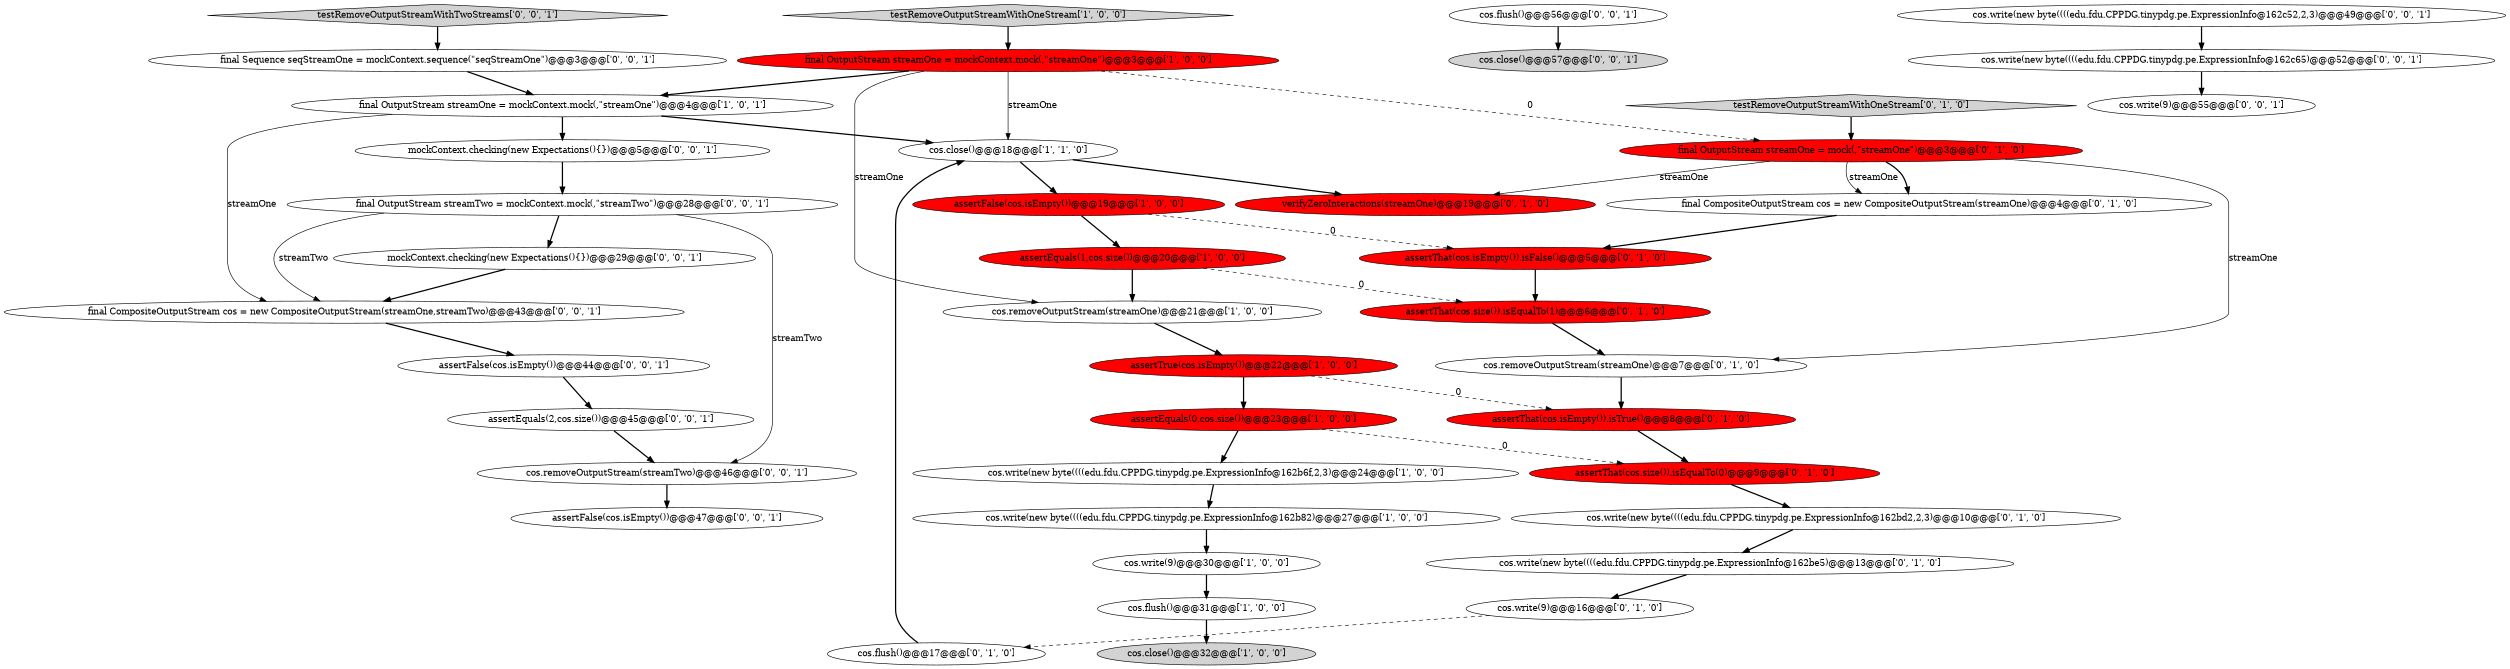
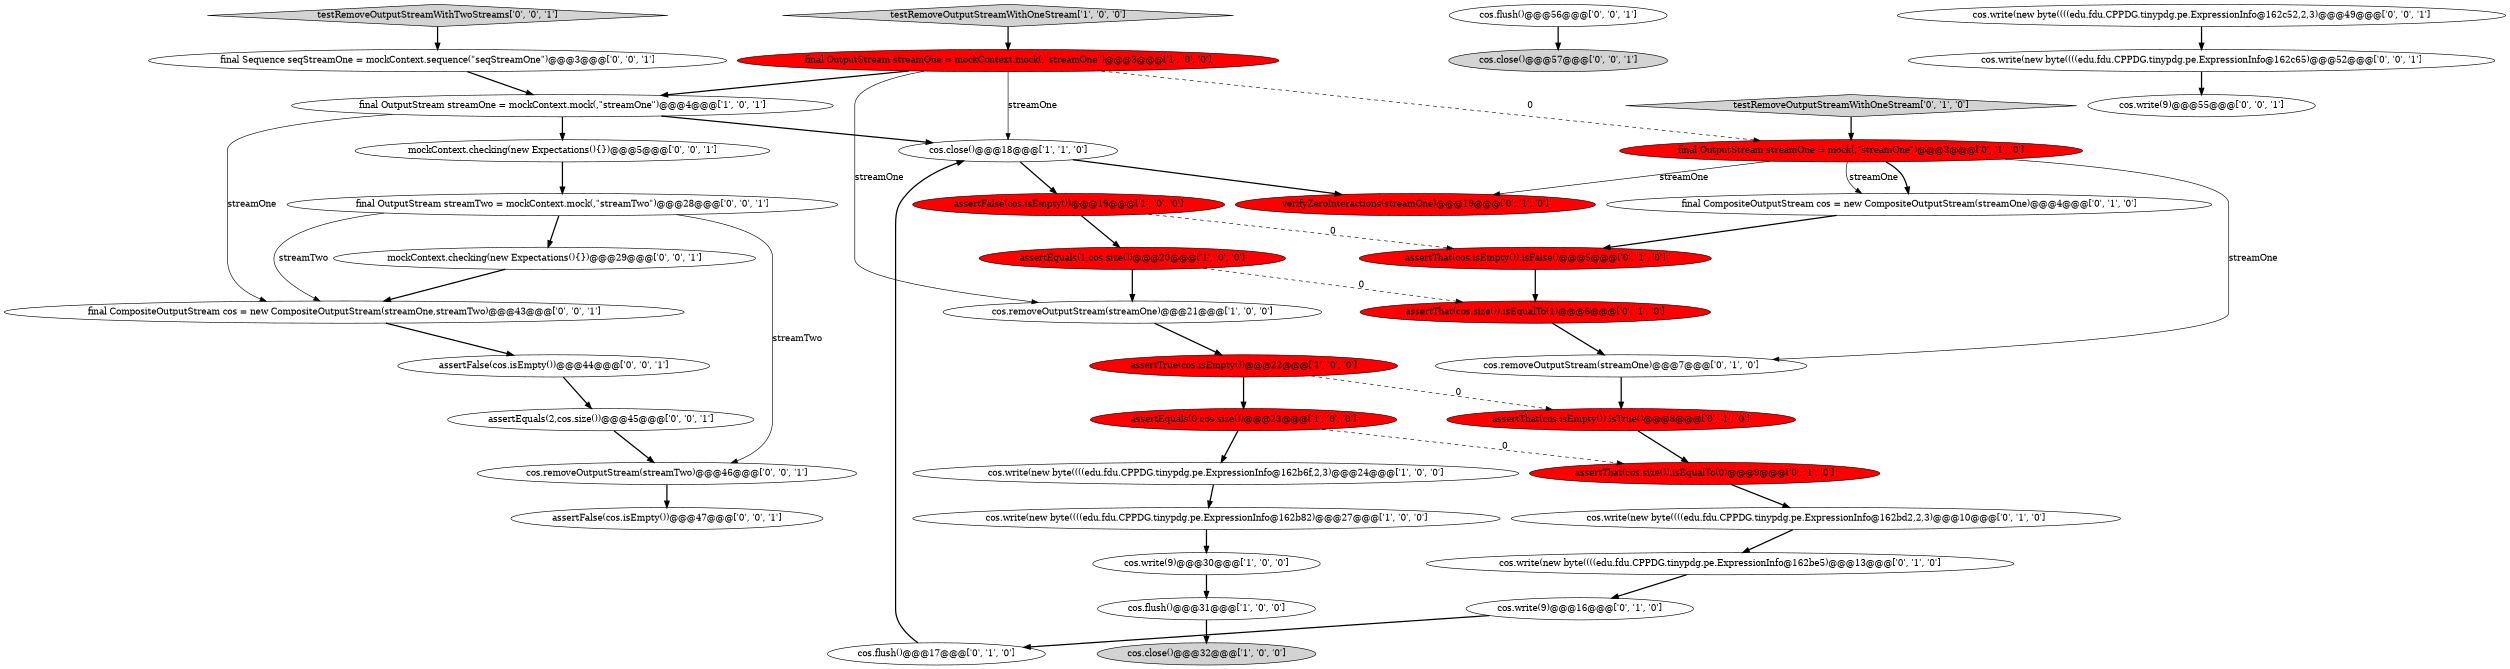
(1260, 631) -> (1260, 631)
